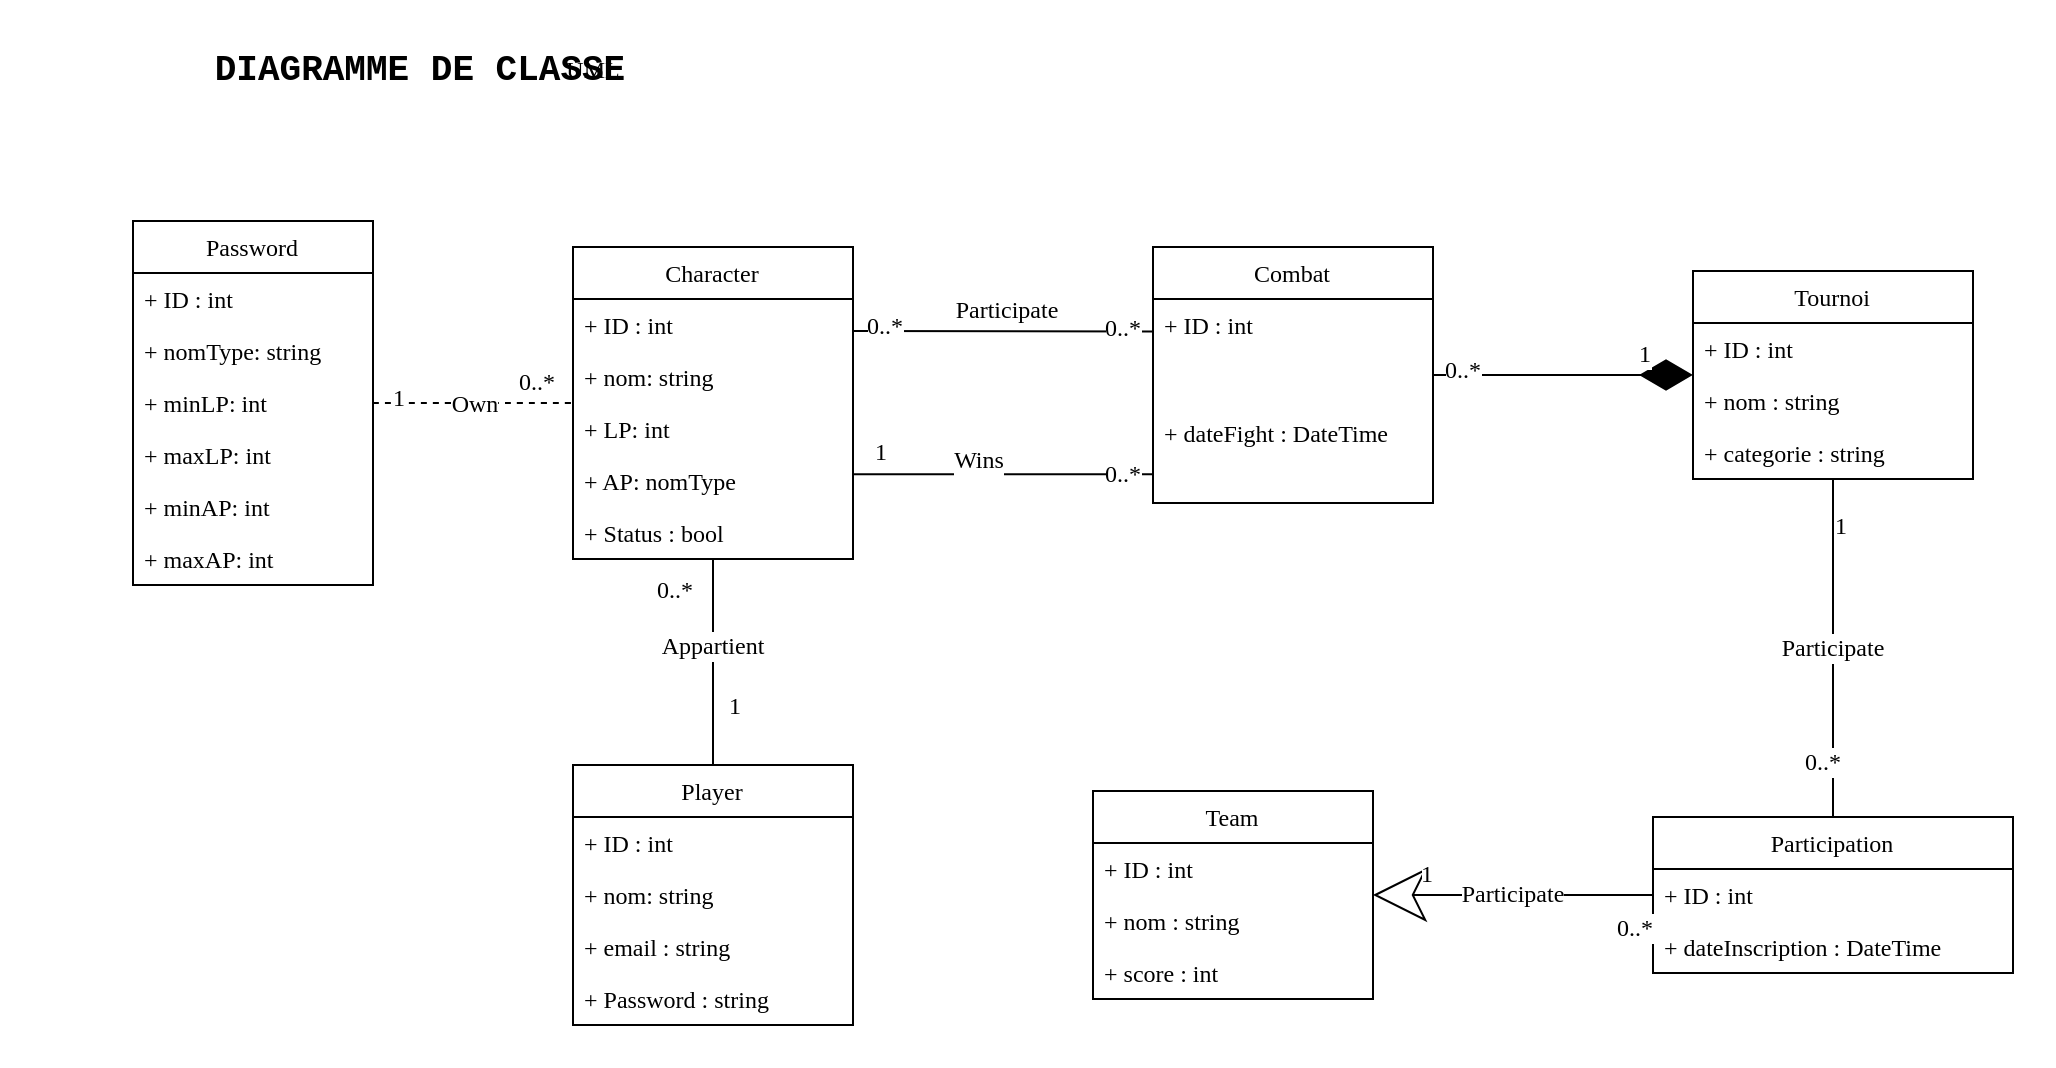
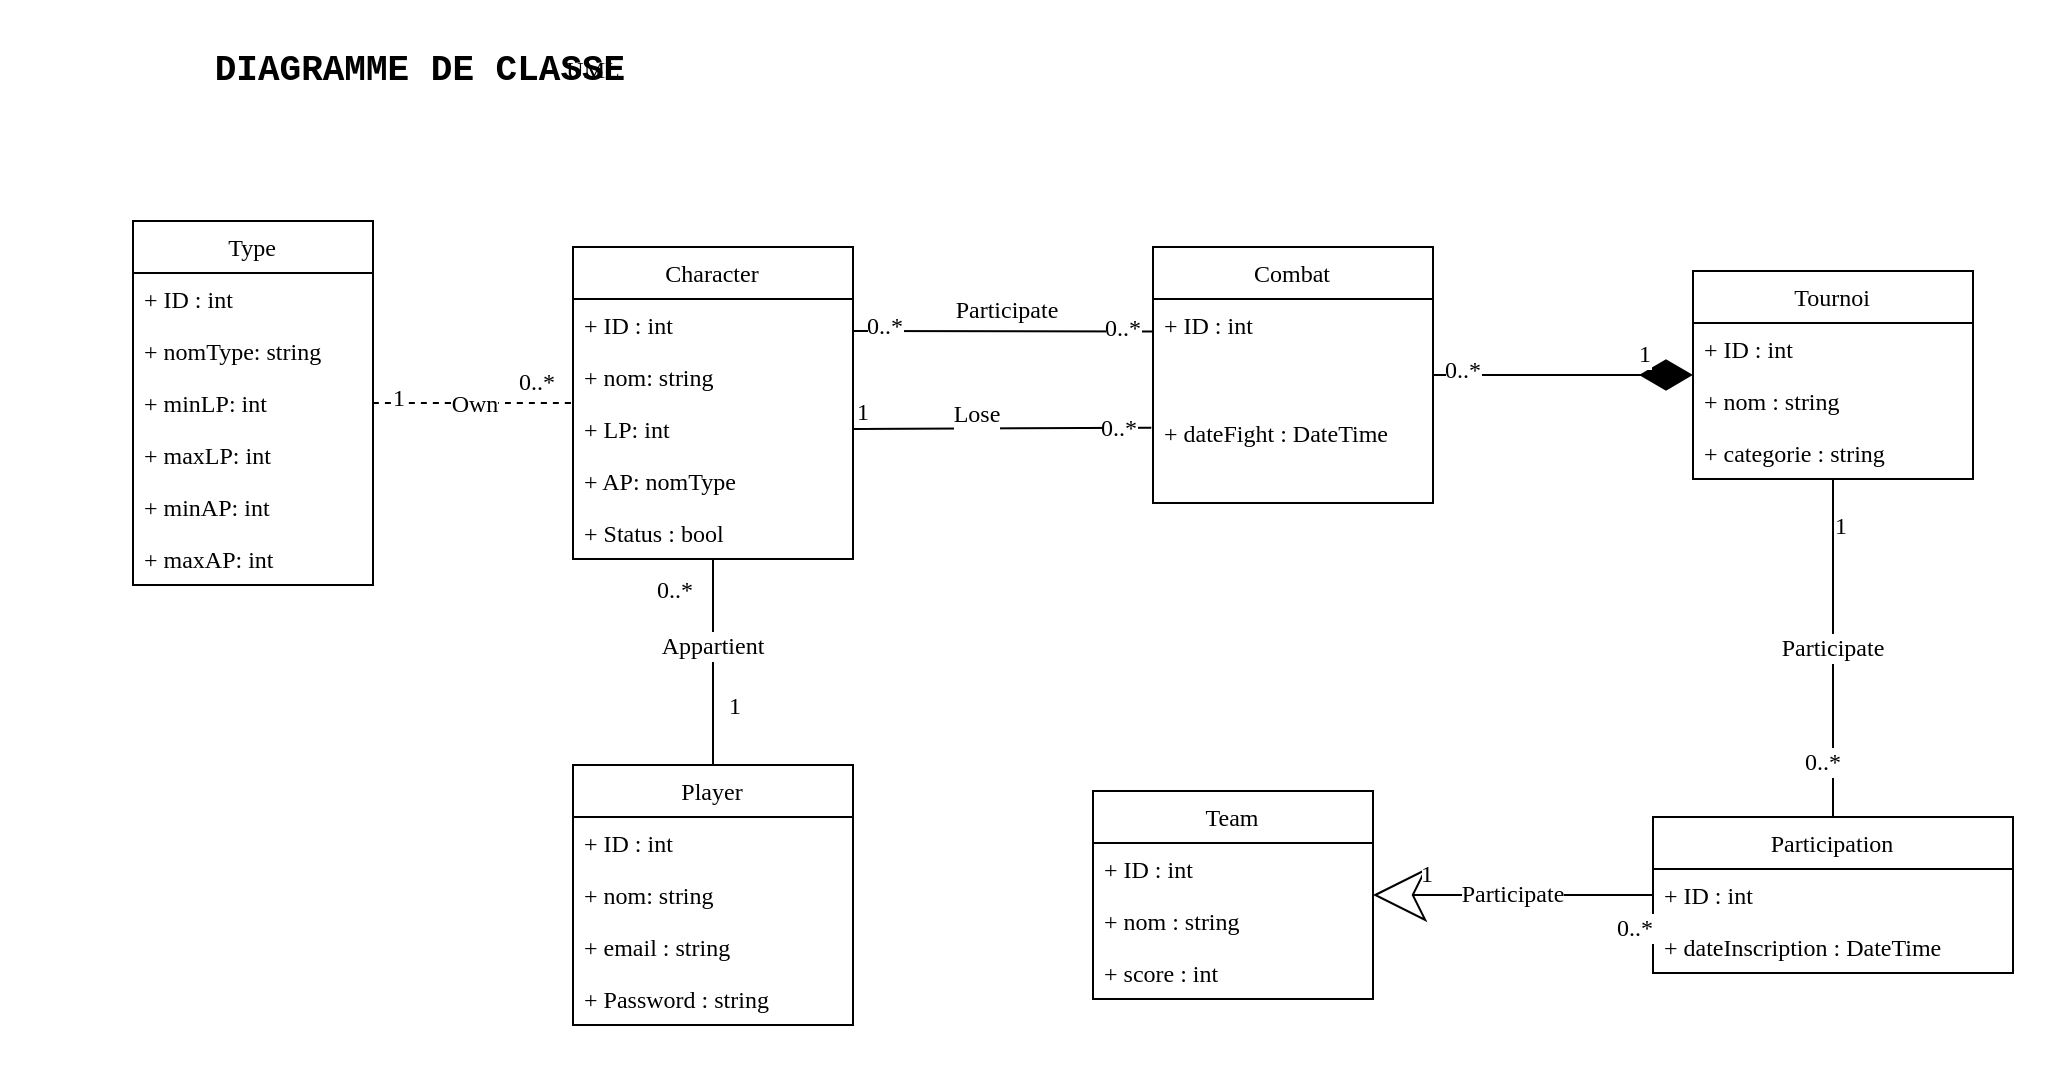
(252, 248) -> (252, 248)
none -> (1055, 428)
(1059, 474) -> none
